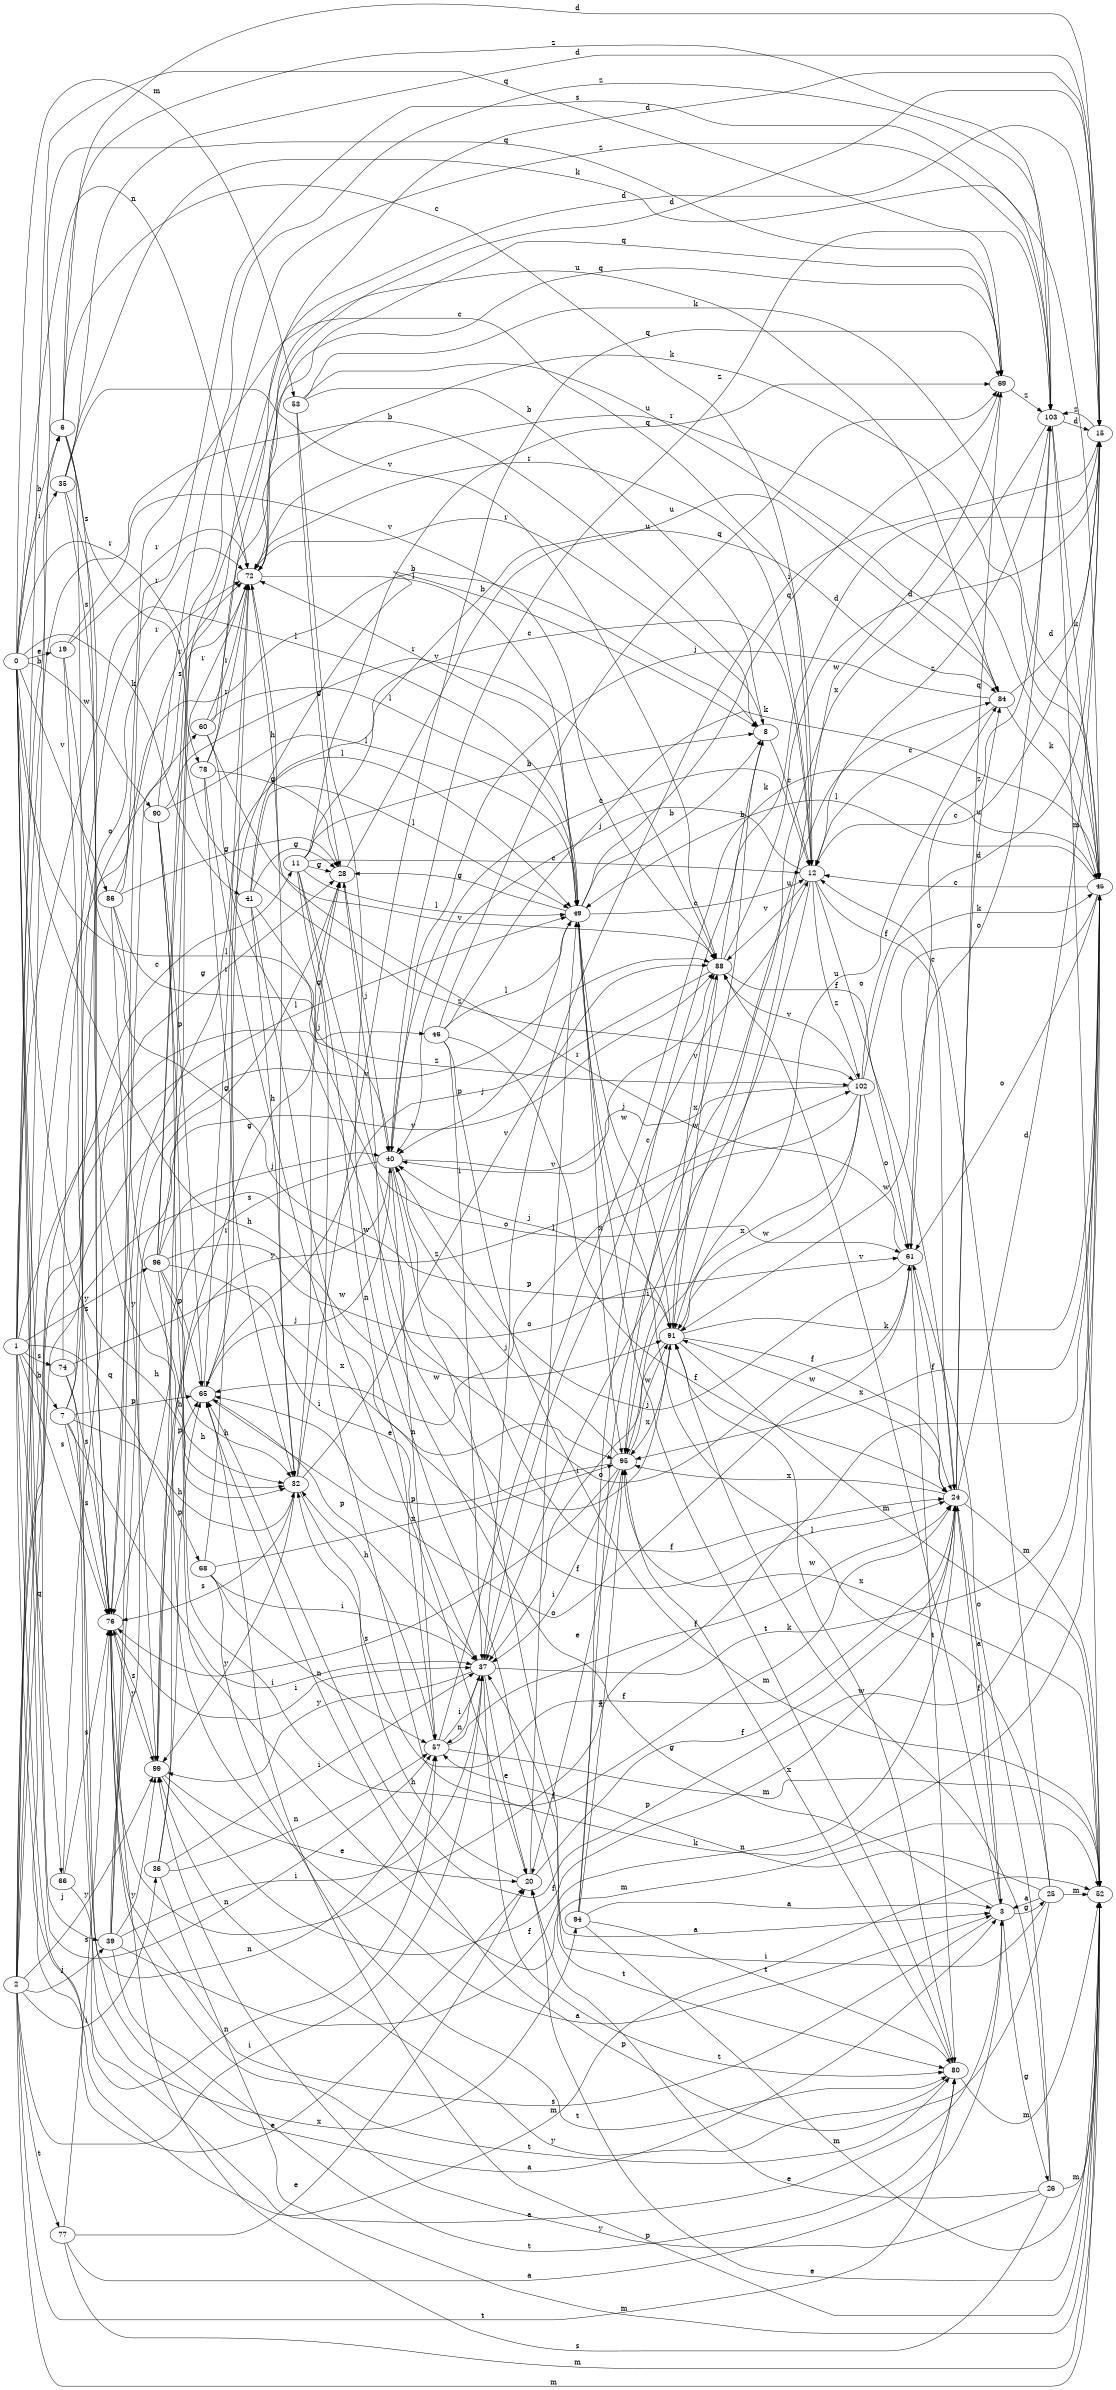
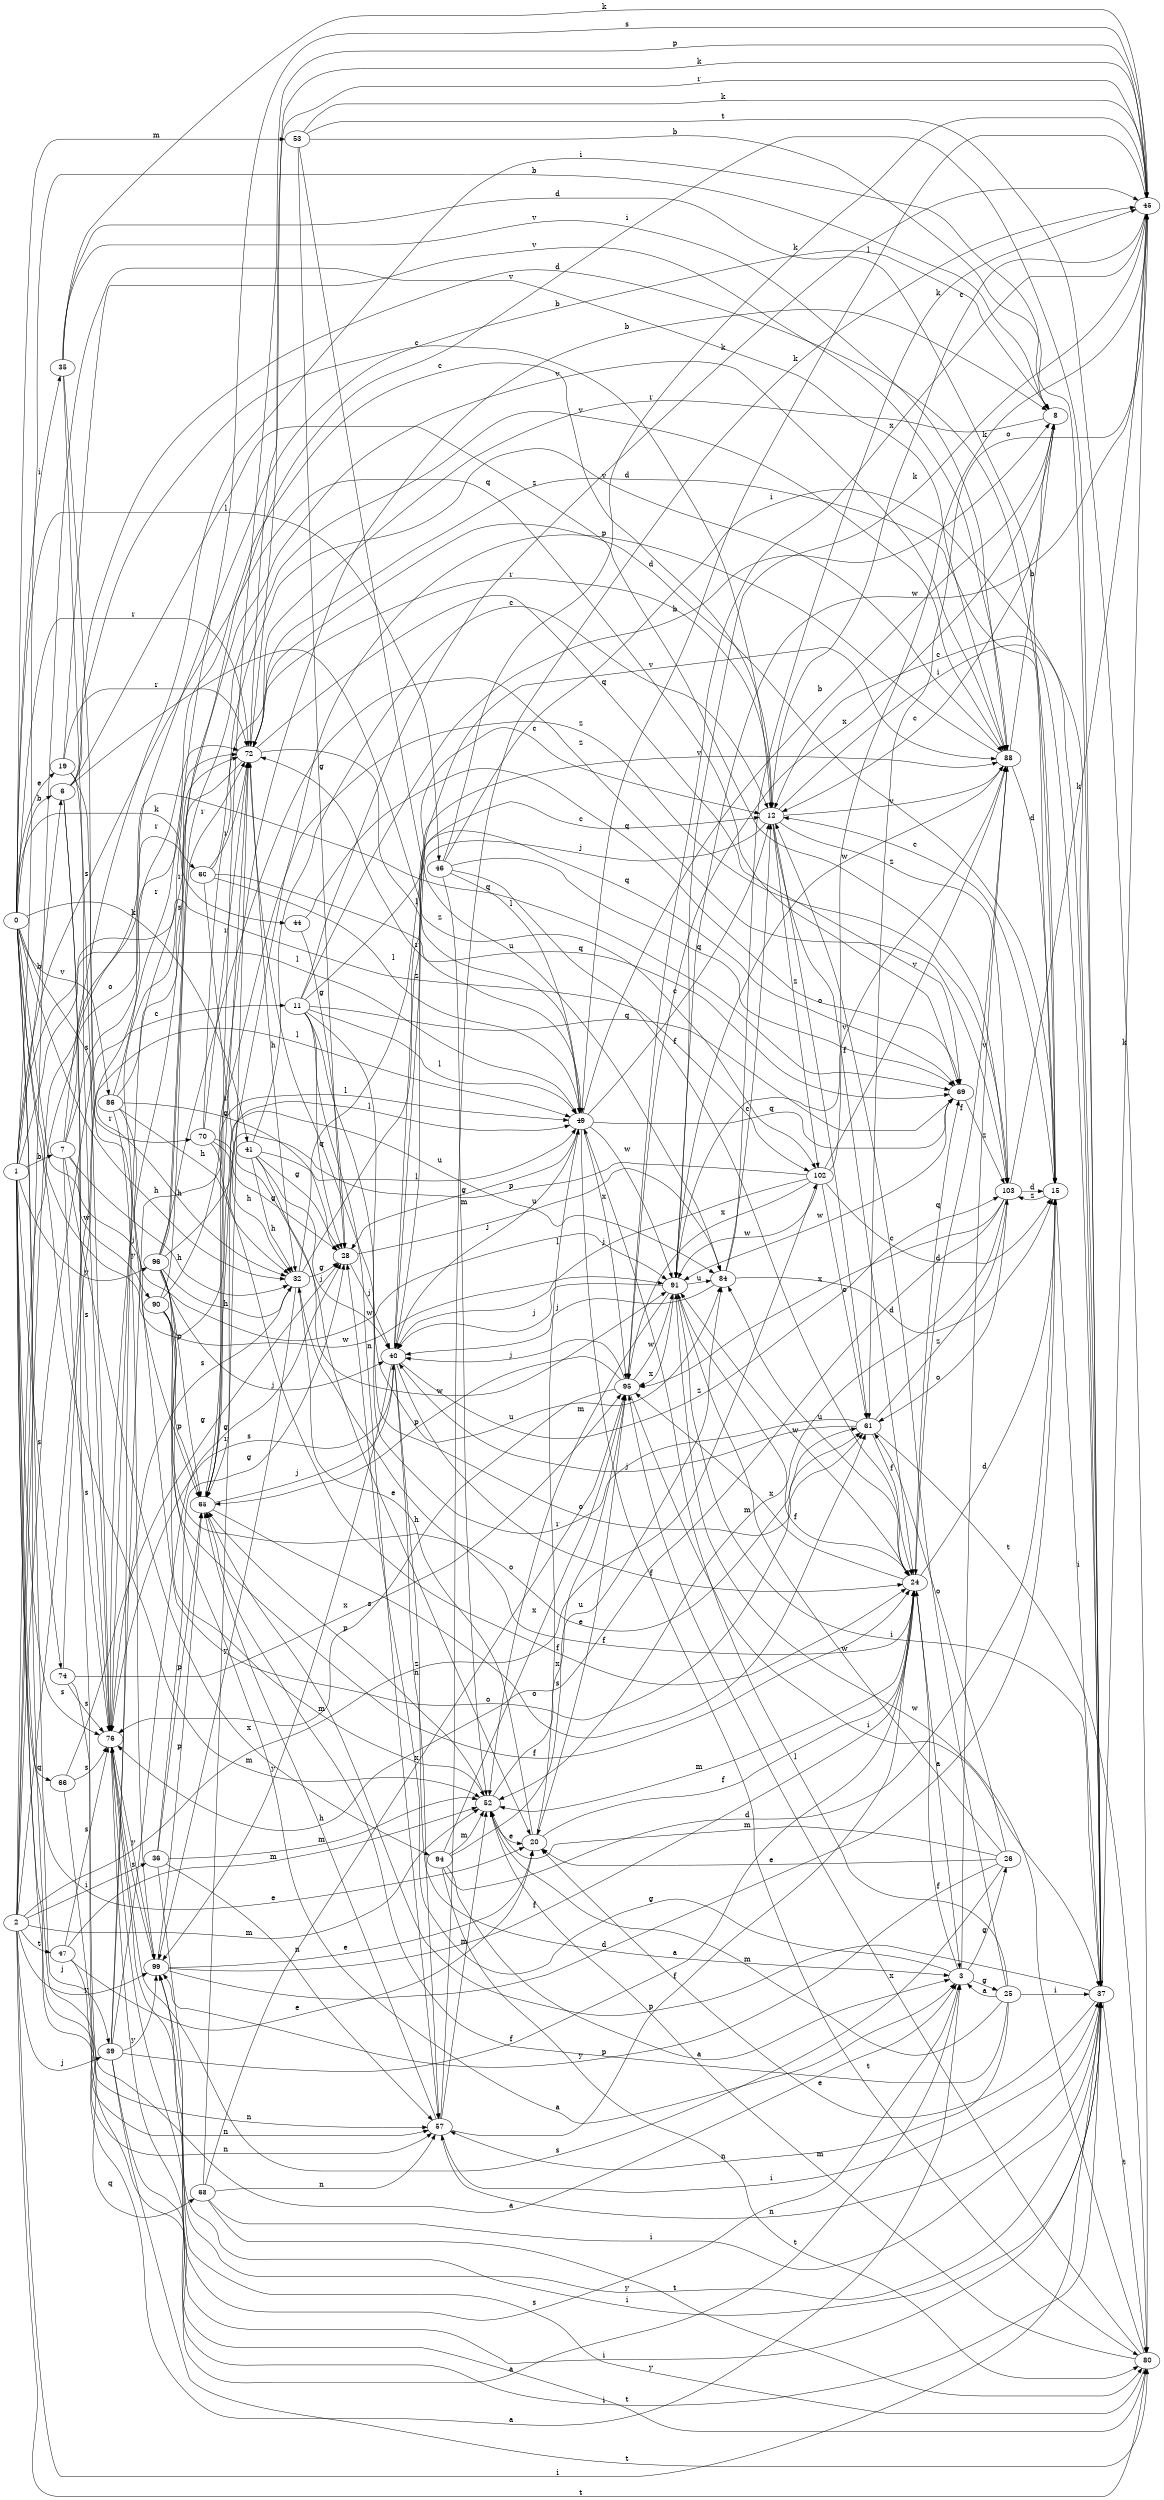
(134, 199) -> (133, 615)
(203, 770) -> (203, 1137)
(319, 865) -> (321, 1144)
none -> (297, 924)
(134, 1402) -> (133, 1241)
(389, 1606) -> (317, 1819)
(63, 2235) -> (63, 1954)
